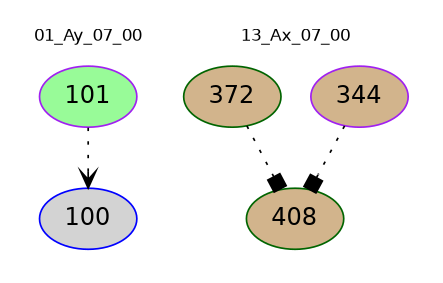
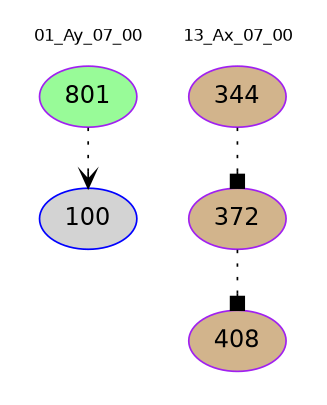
(88, 97) -> (88, 97)
(232, 97) -> (237, 219)
(331, 150) -> (237, 149)
(295, 219) -> (237, 341)
